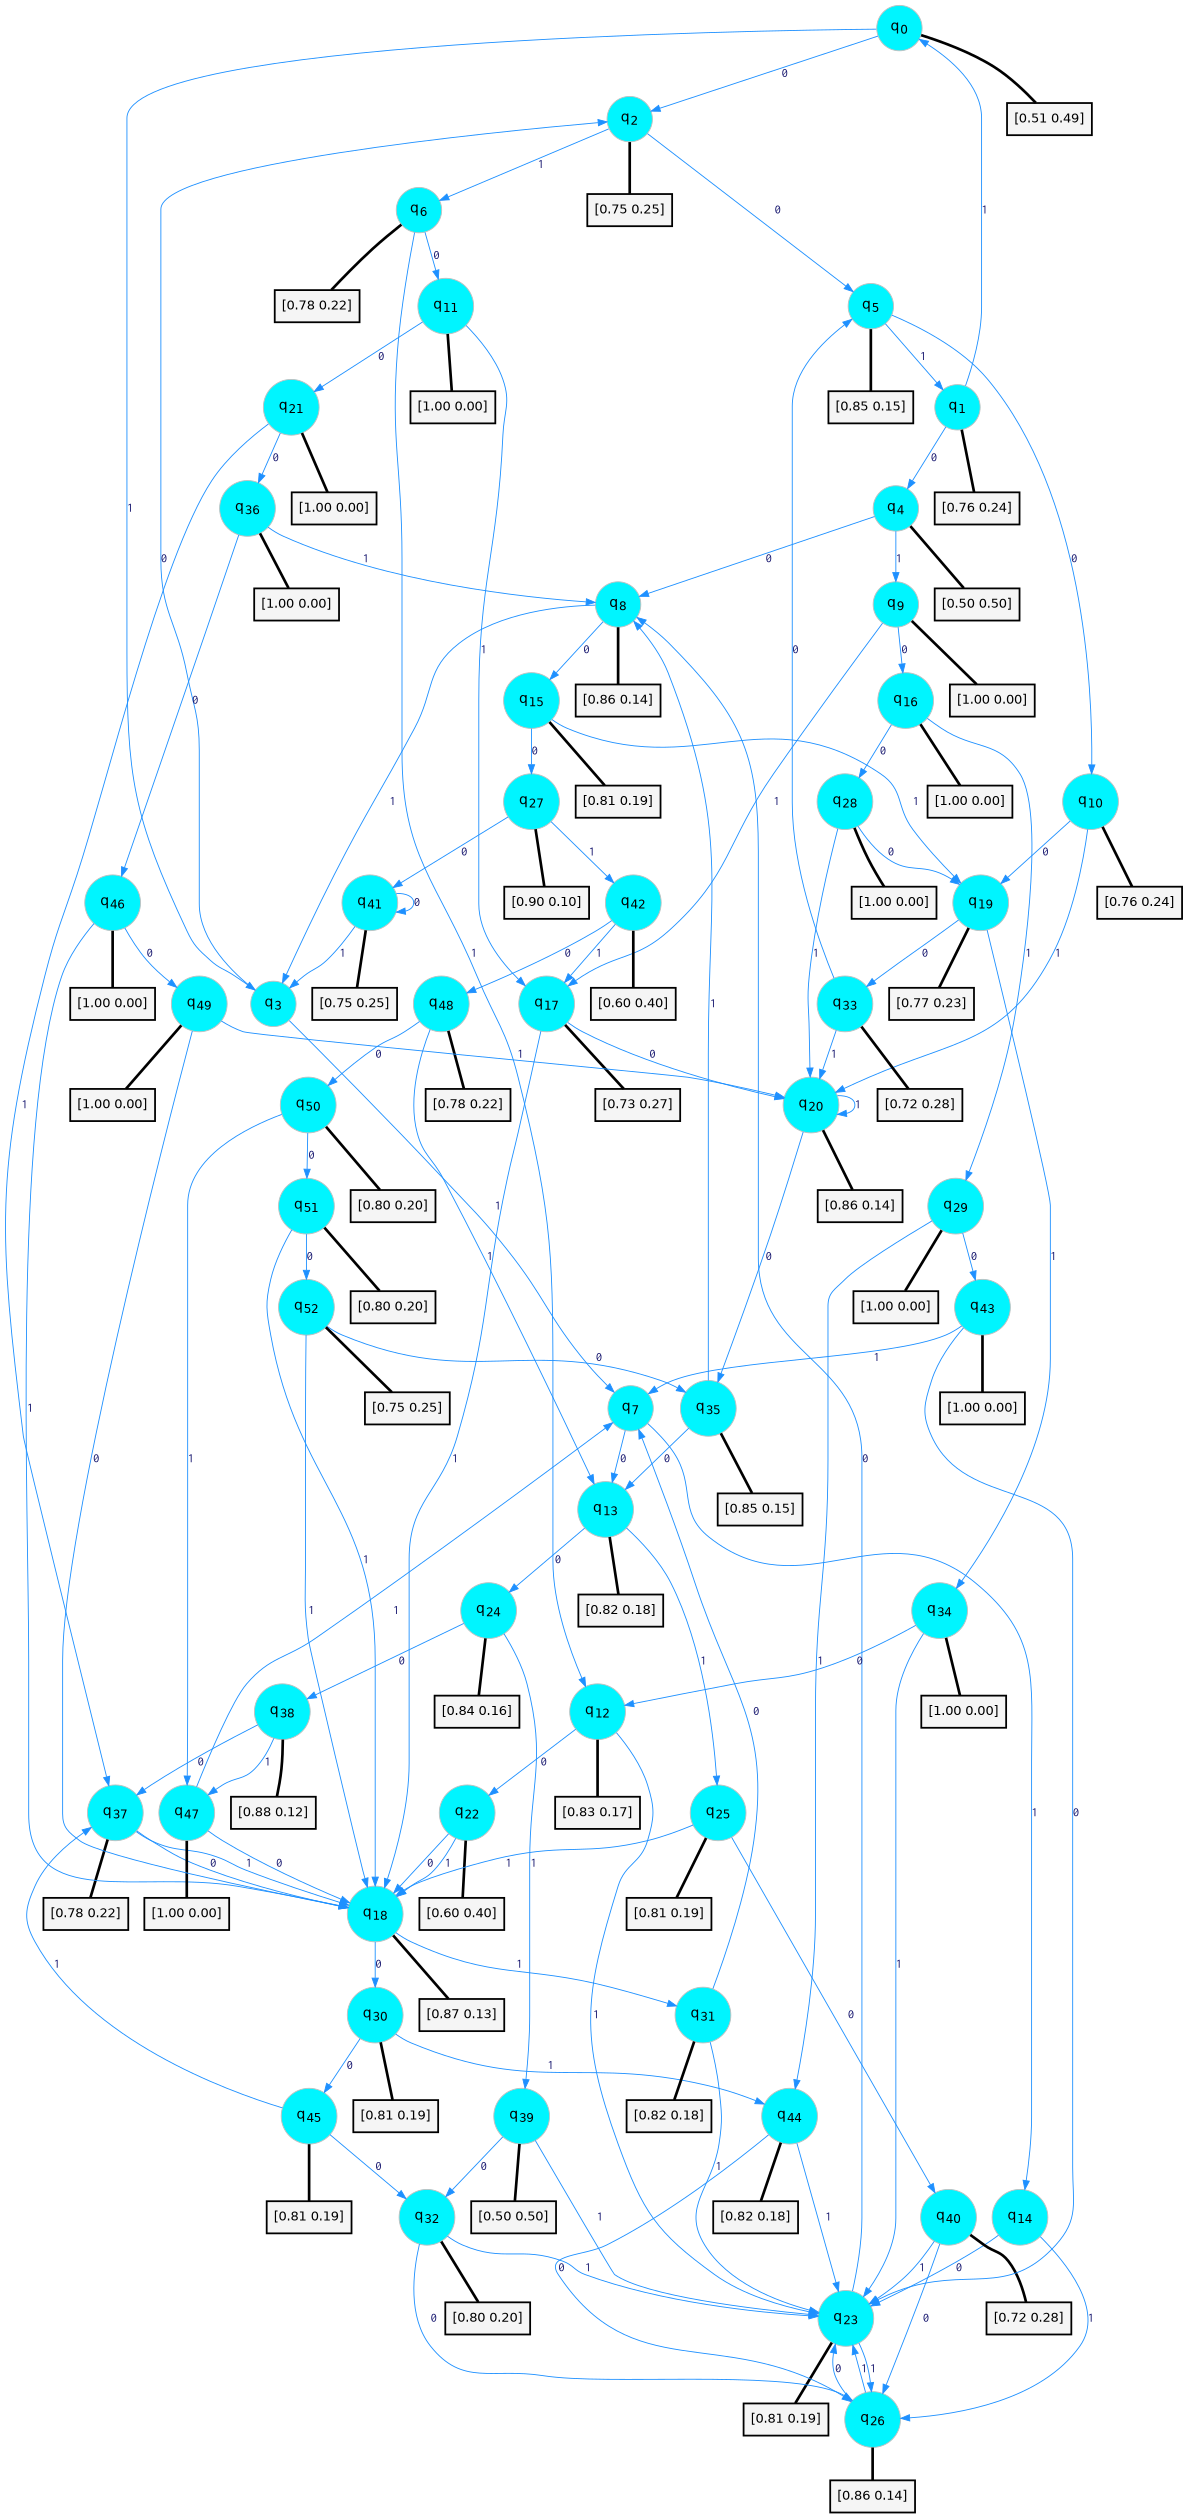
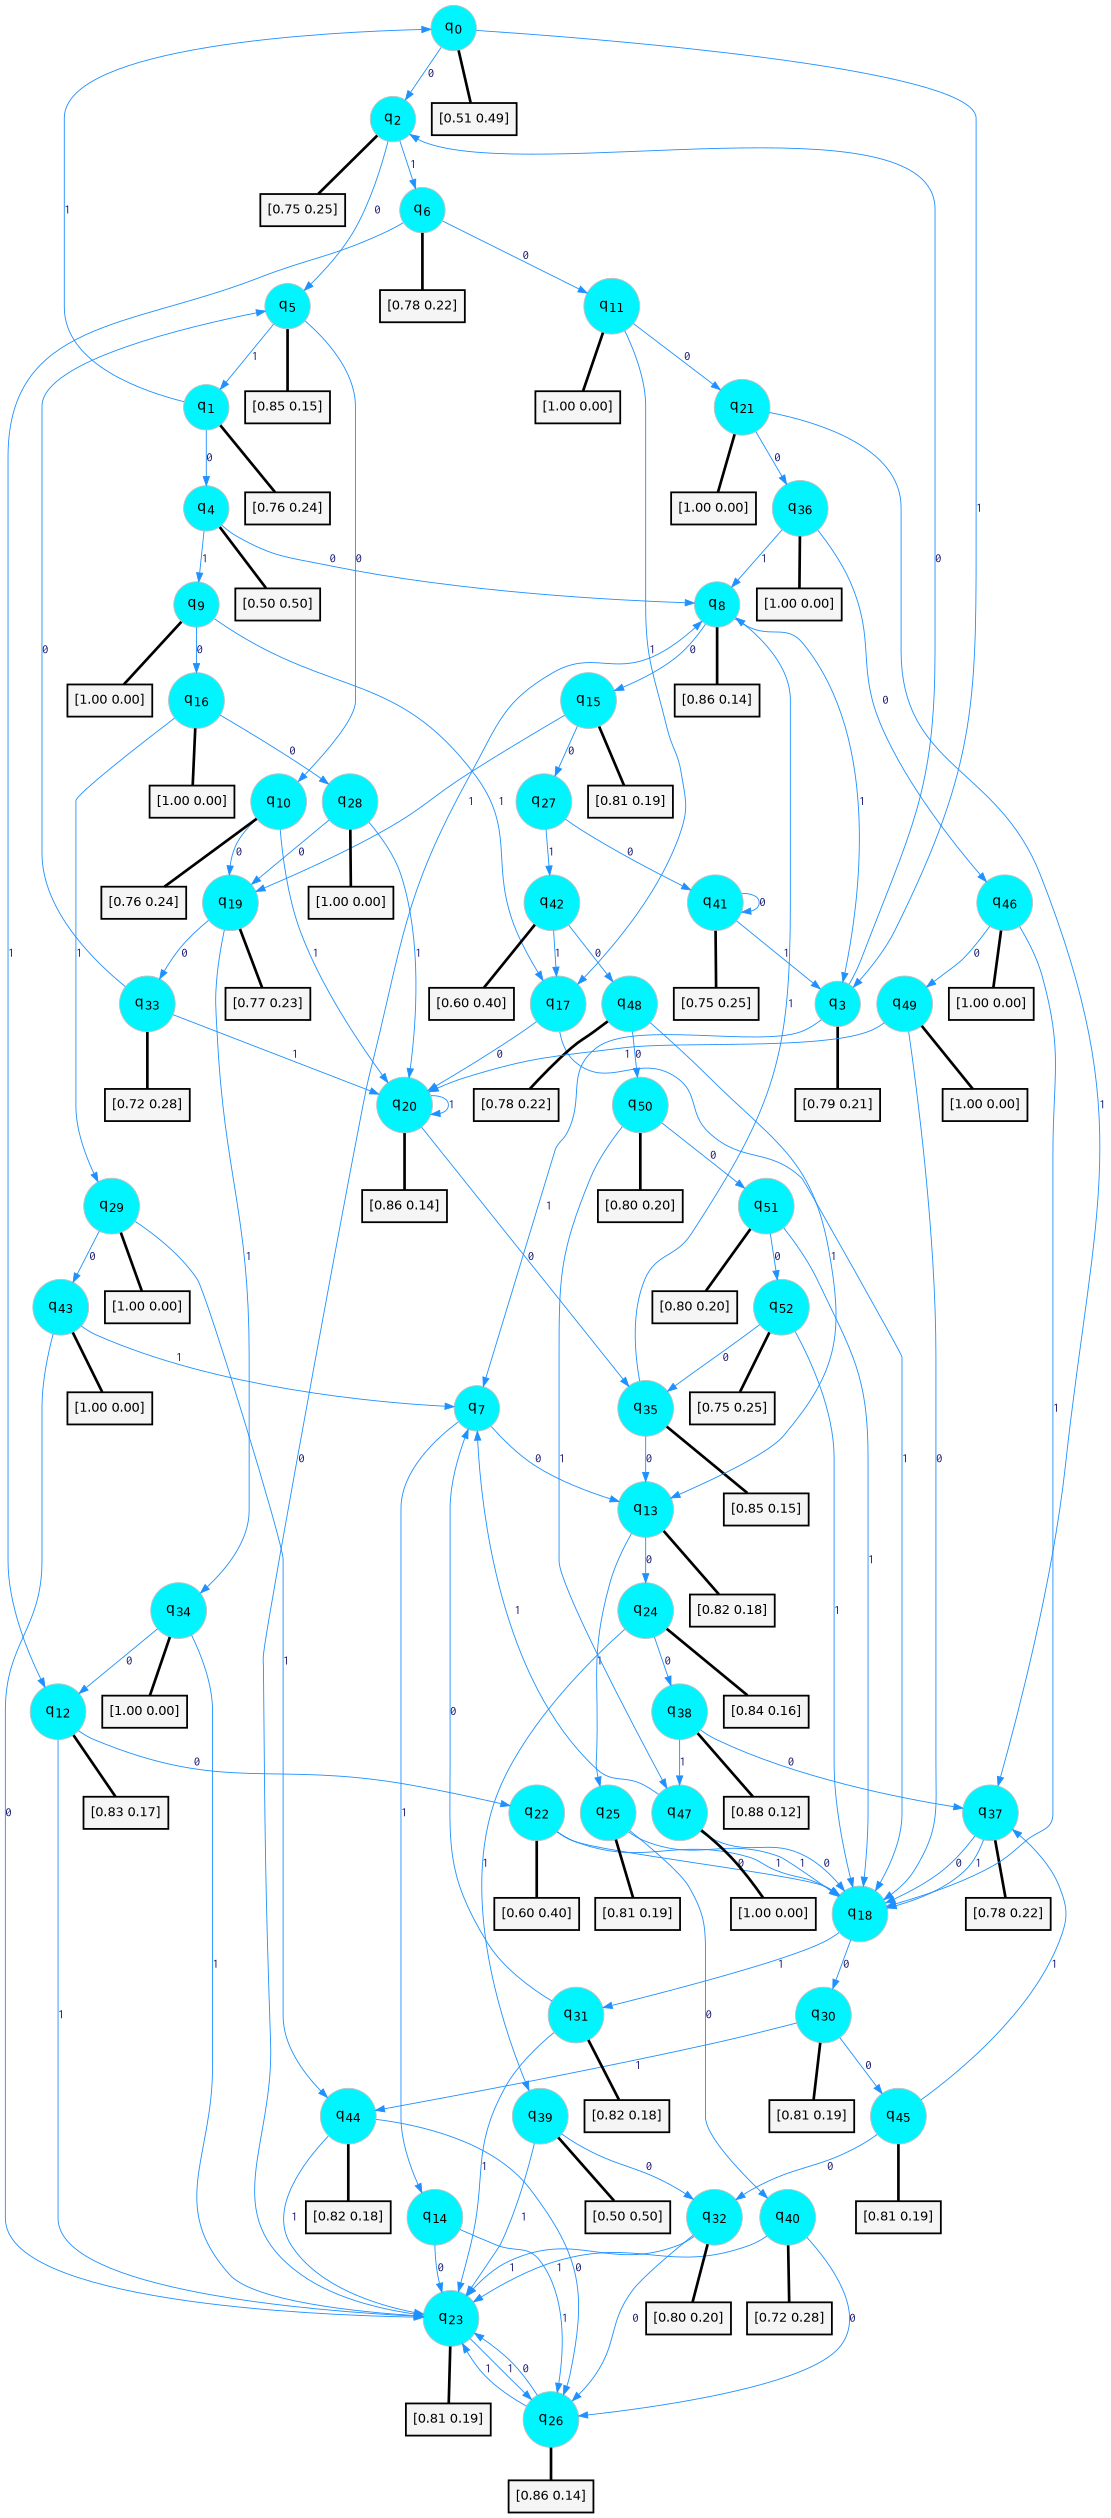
(547, 903) -> none
(638, 1105) -> none
none -> (838, 1105)
(462, 2015) -> none
